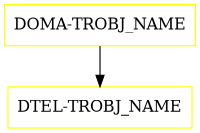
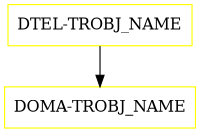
(100, 61) -> (100, 61)
